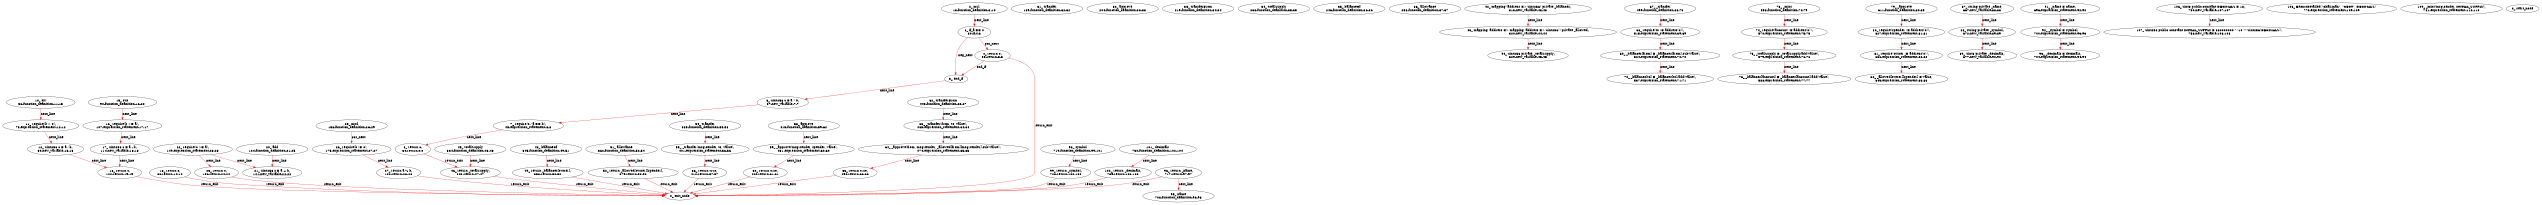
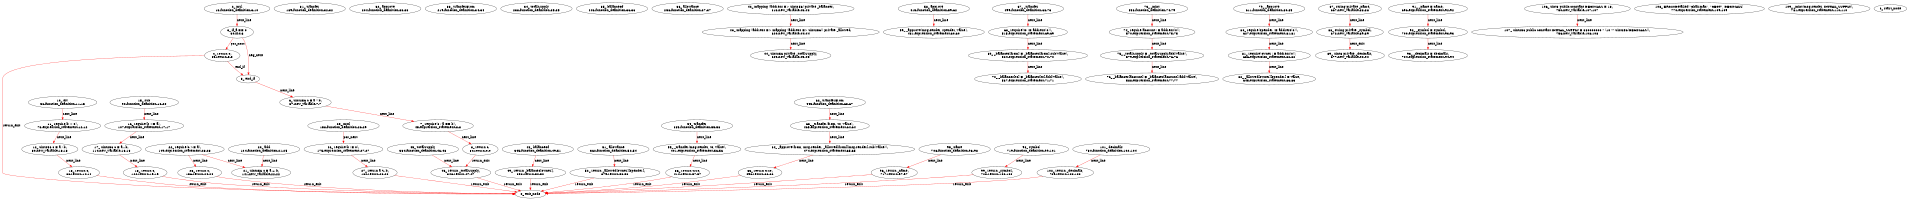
(1989, 44) -> (1357, 44)
(87, 161) -> (64, 160)
(765, 173) -> none
(1179, 183) -> (925, 161)
